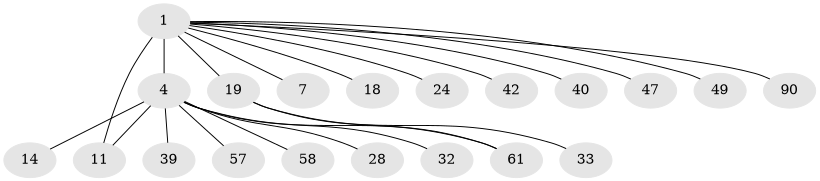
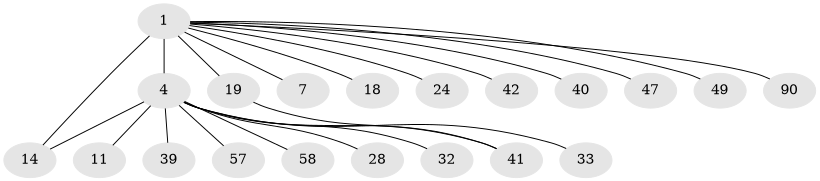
(123, 88) -> (95, 90)
(442, 126) -> (433, 125)
(516, 160) -> (516, 160)
